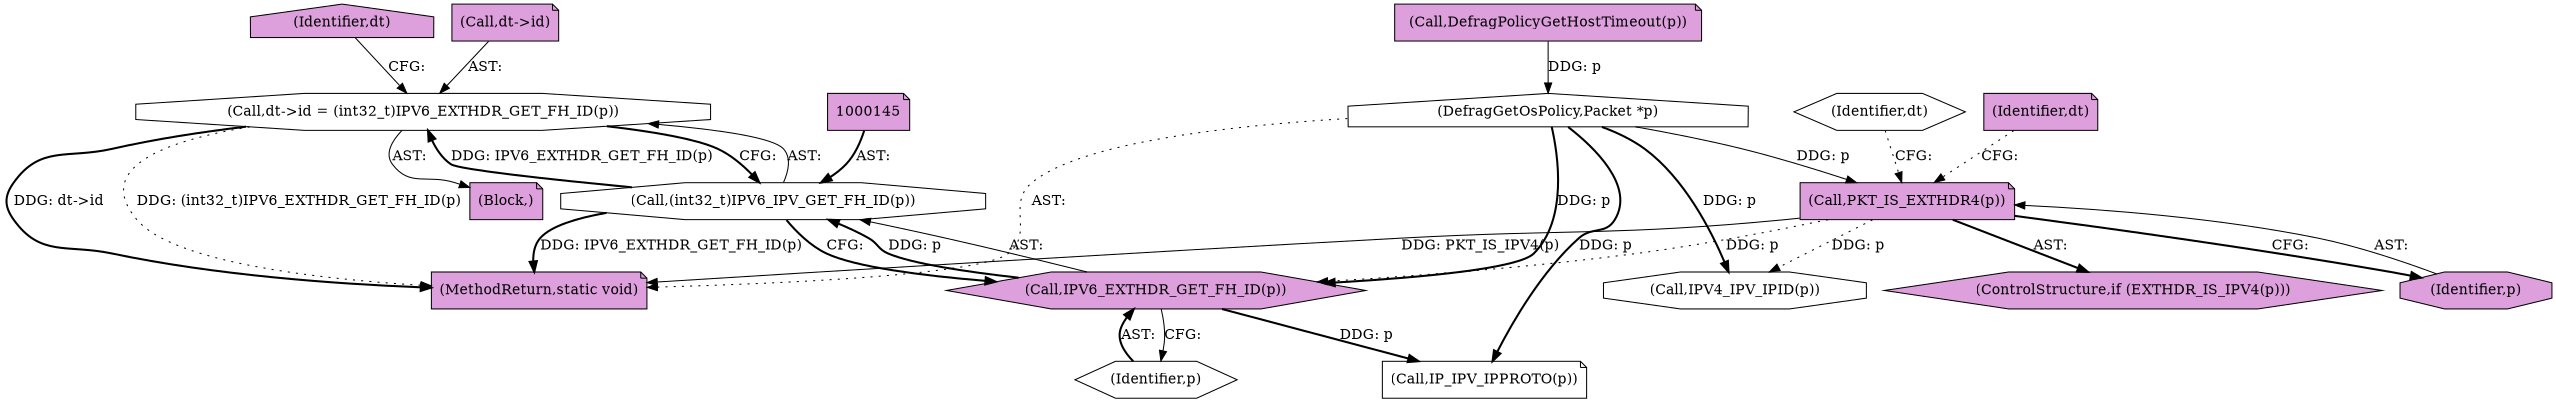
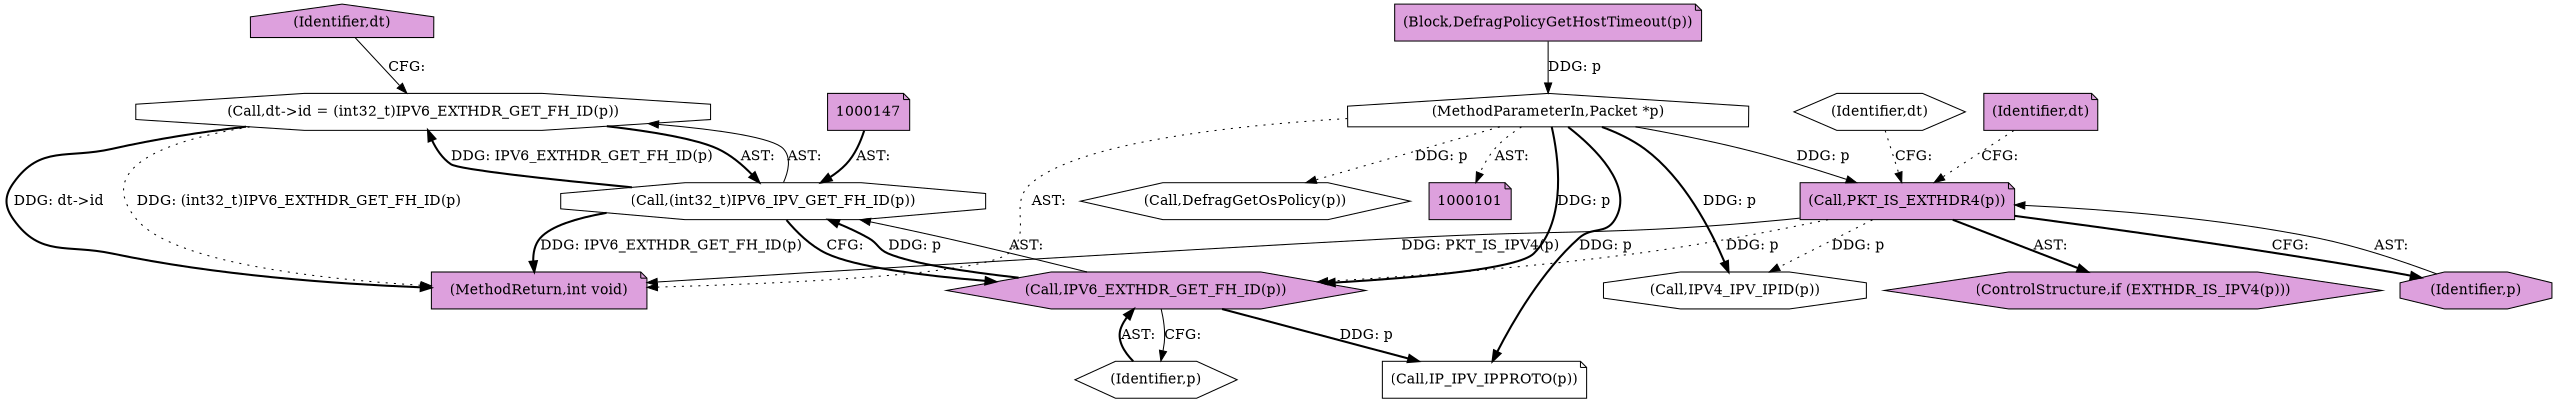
(505, 23) -> none
(1548, 23) -> (1548, 23)
(869, 112) -> (869, 112)
(1548, 112) -> (1548, 112)
(760, 157) -> (760, 157)
(506, 201) -> none
none -> (1245, 201)
none -> (1470, 201)
(539, 290) -> (539, 290)
